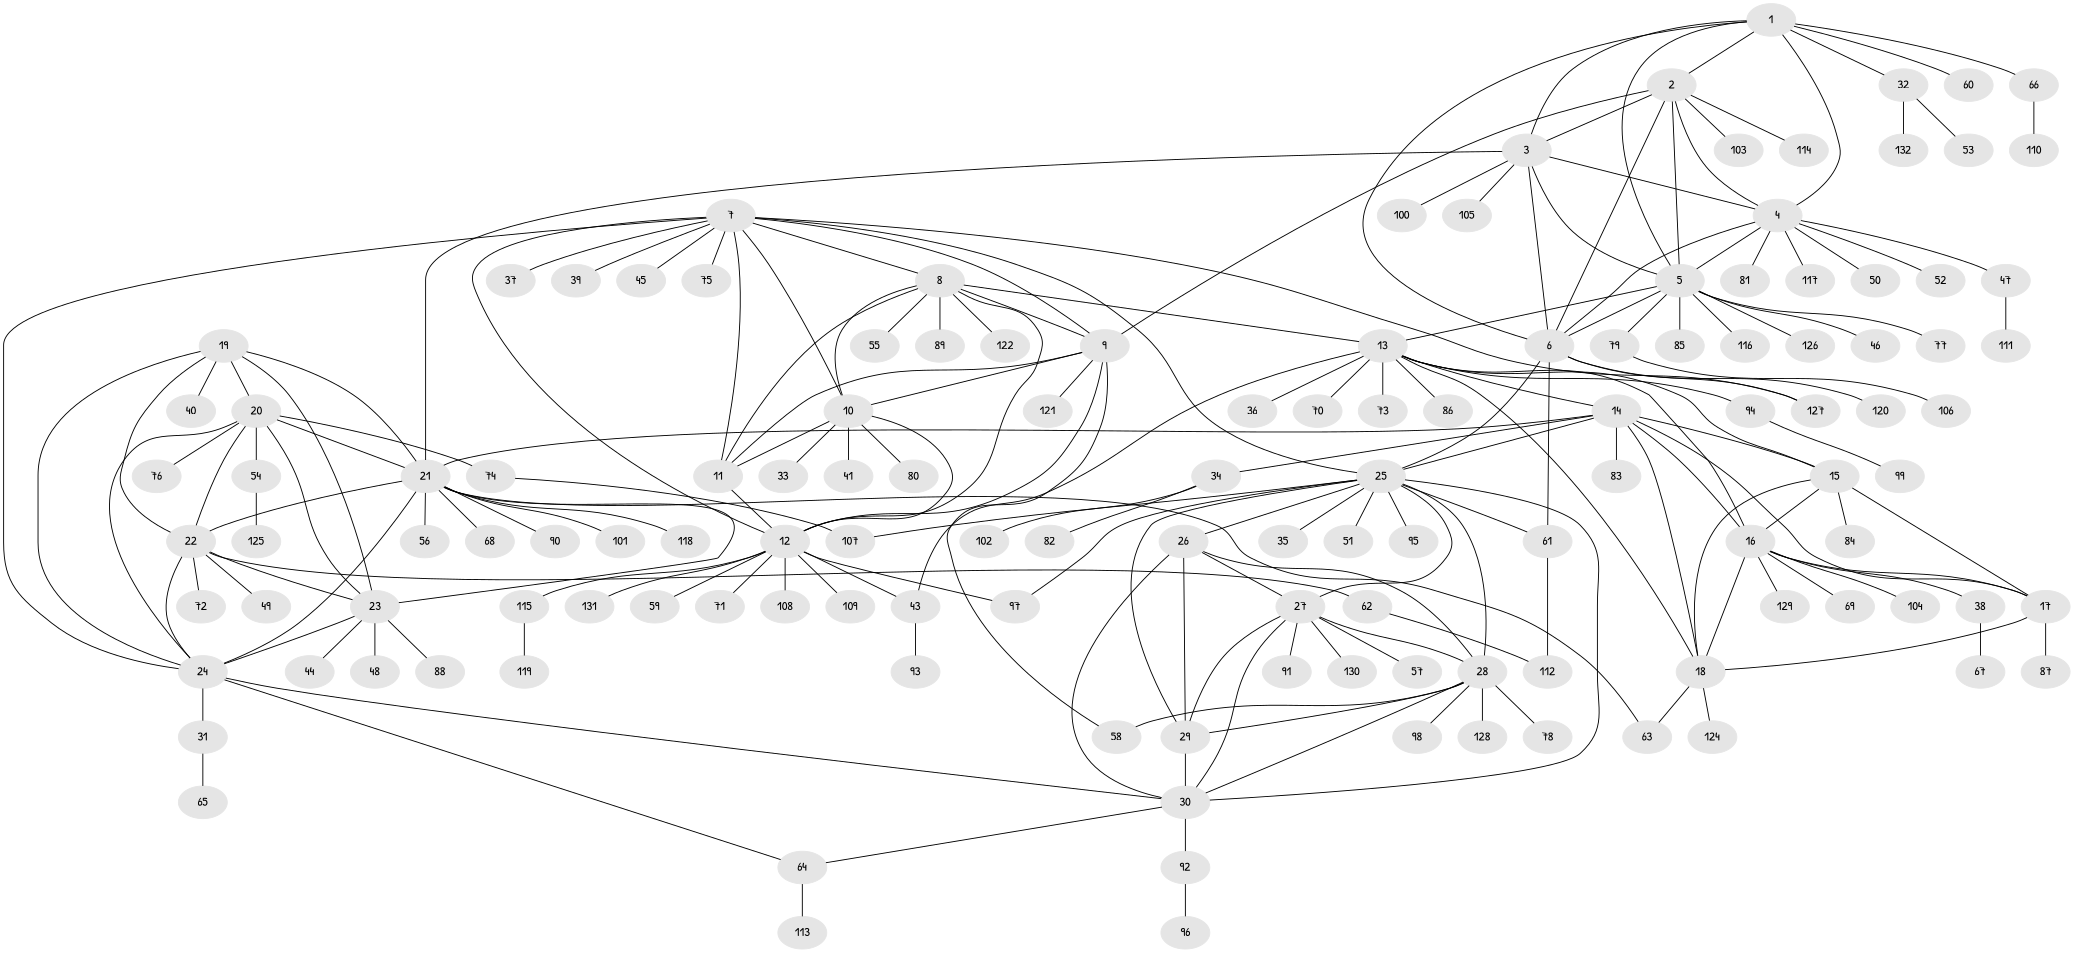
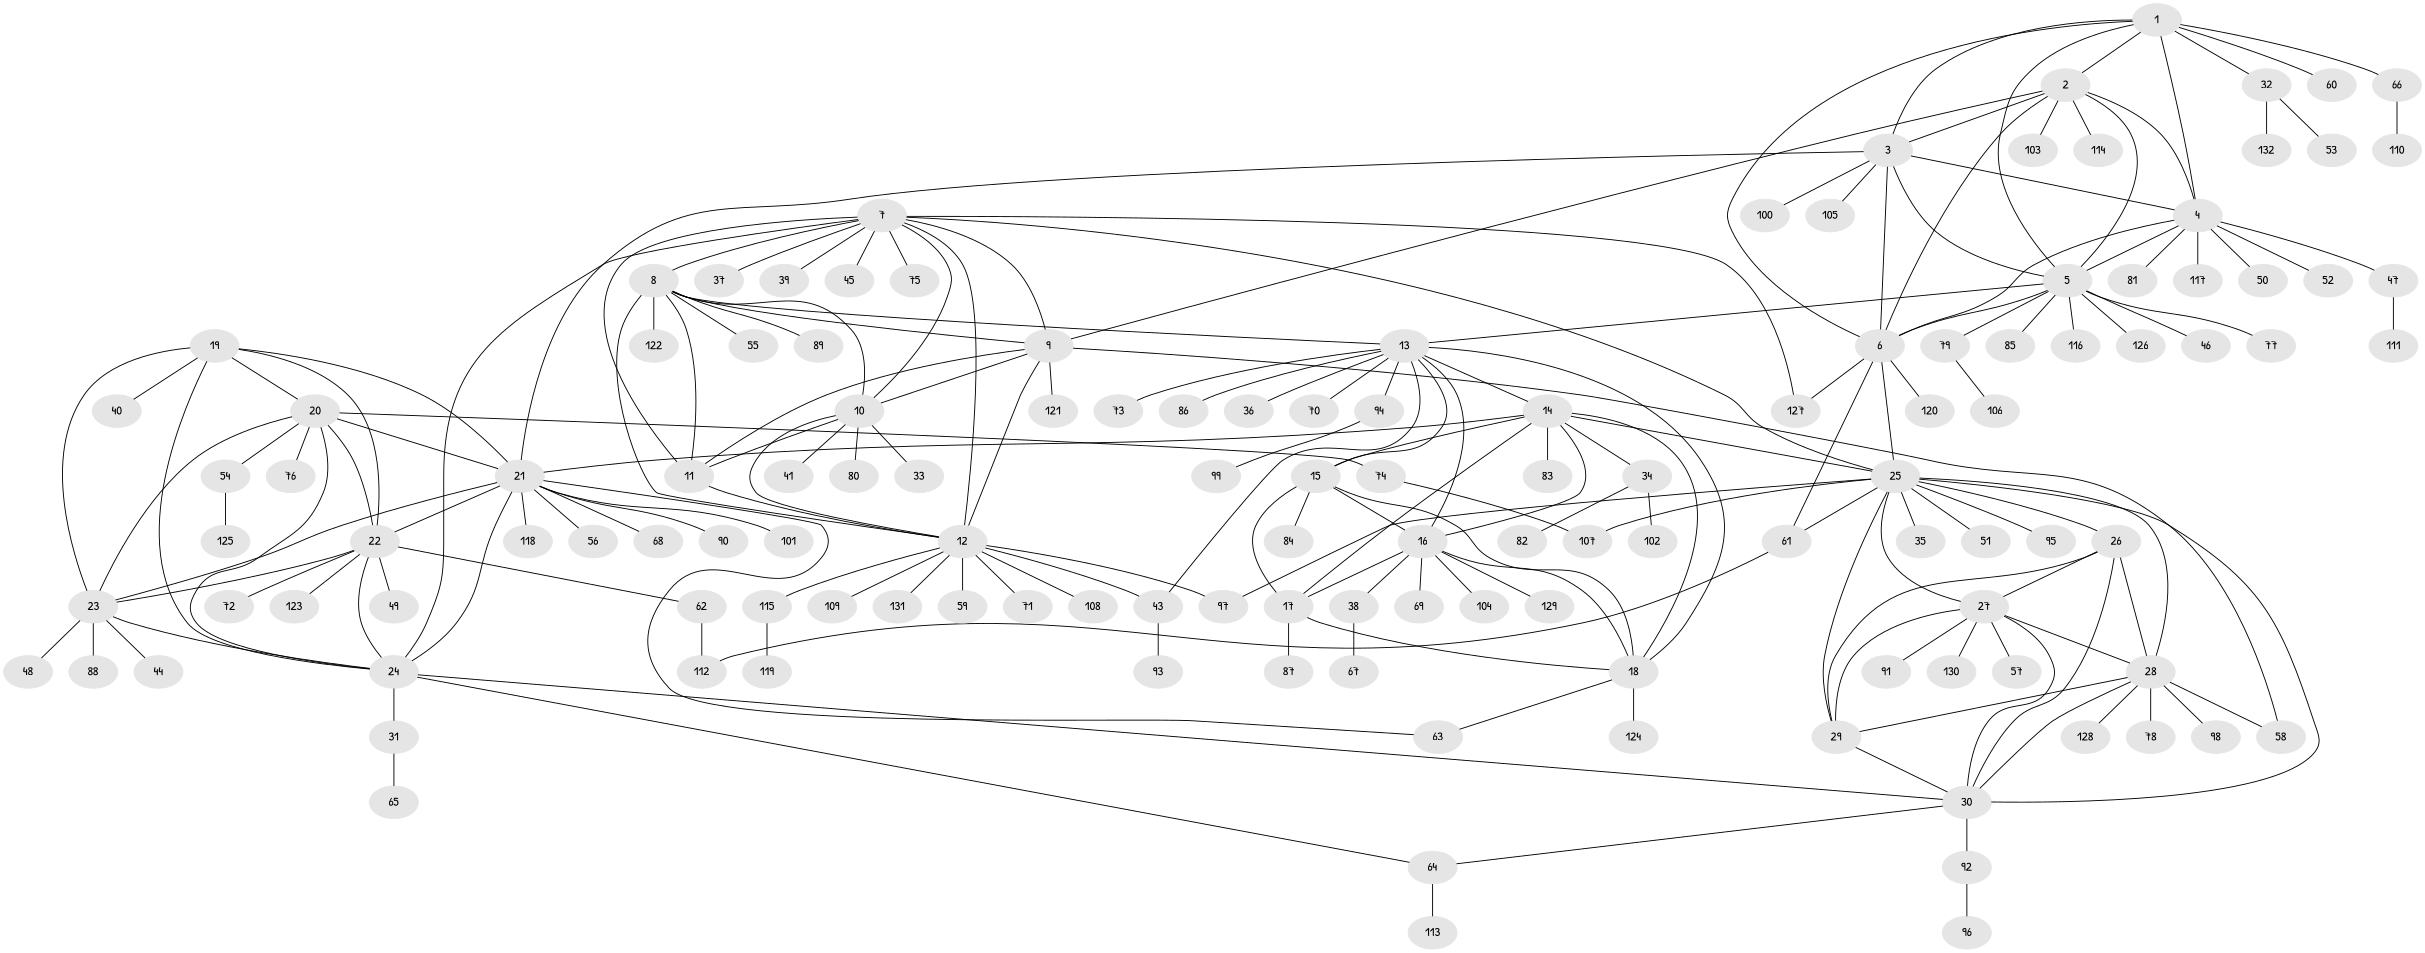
none -> (294, 607)
